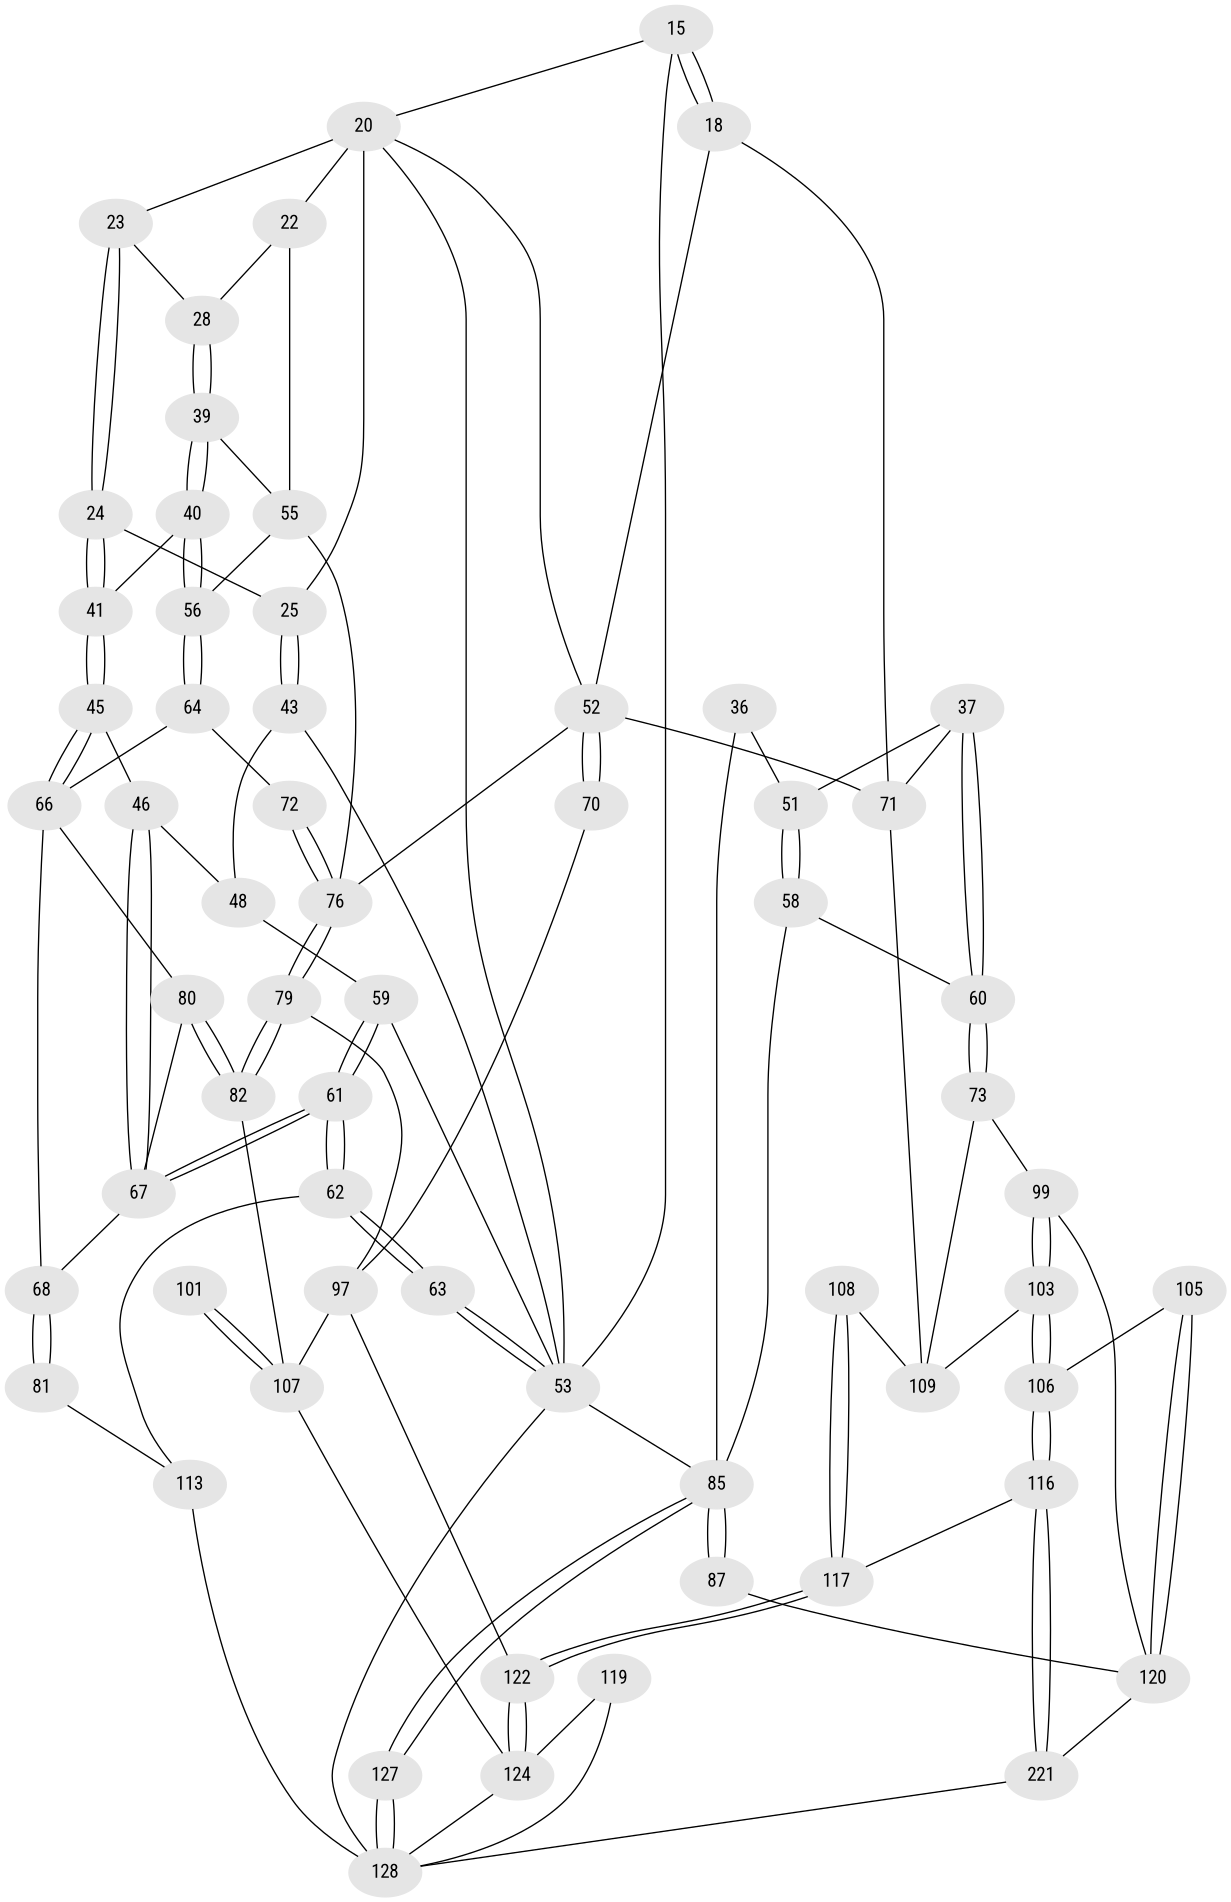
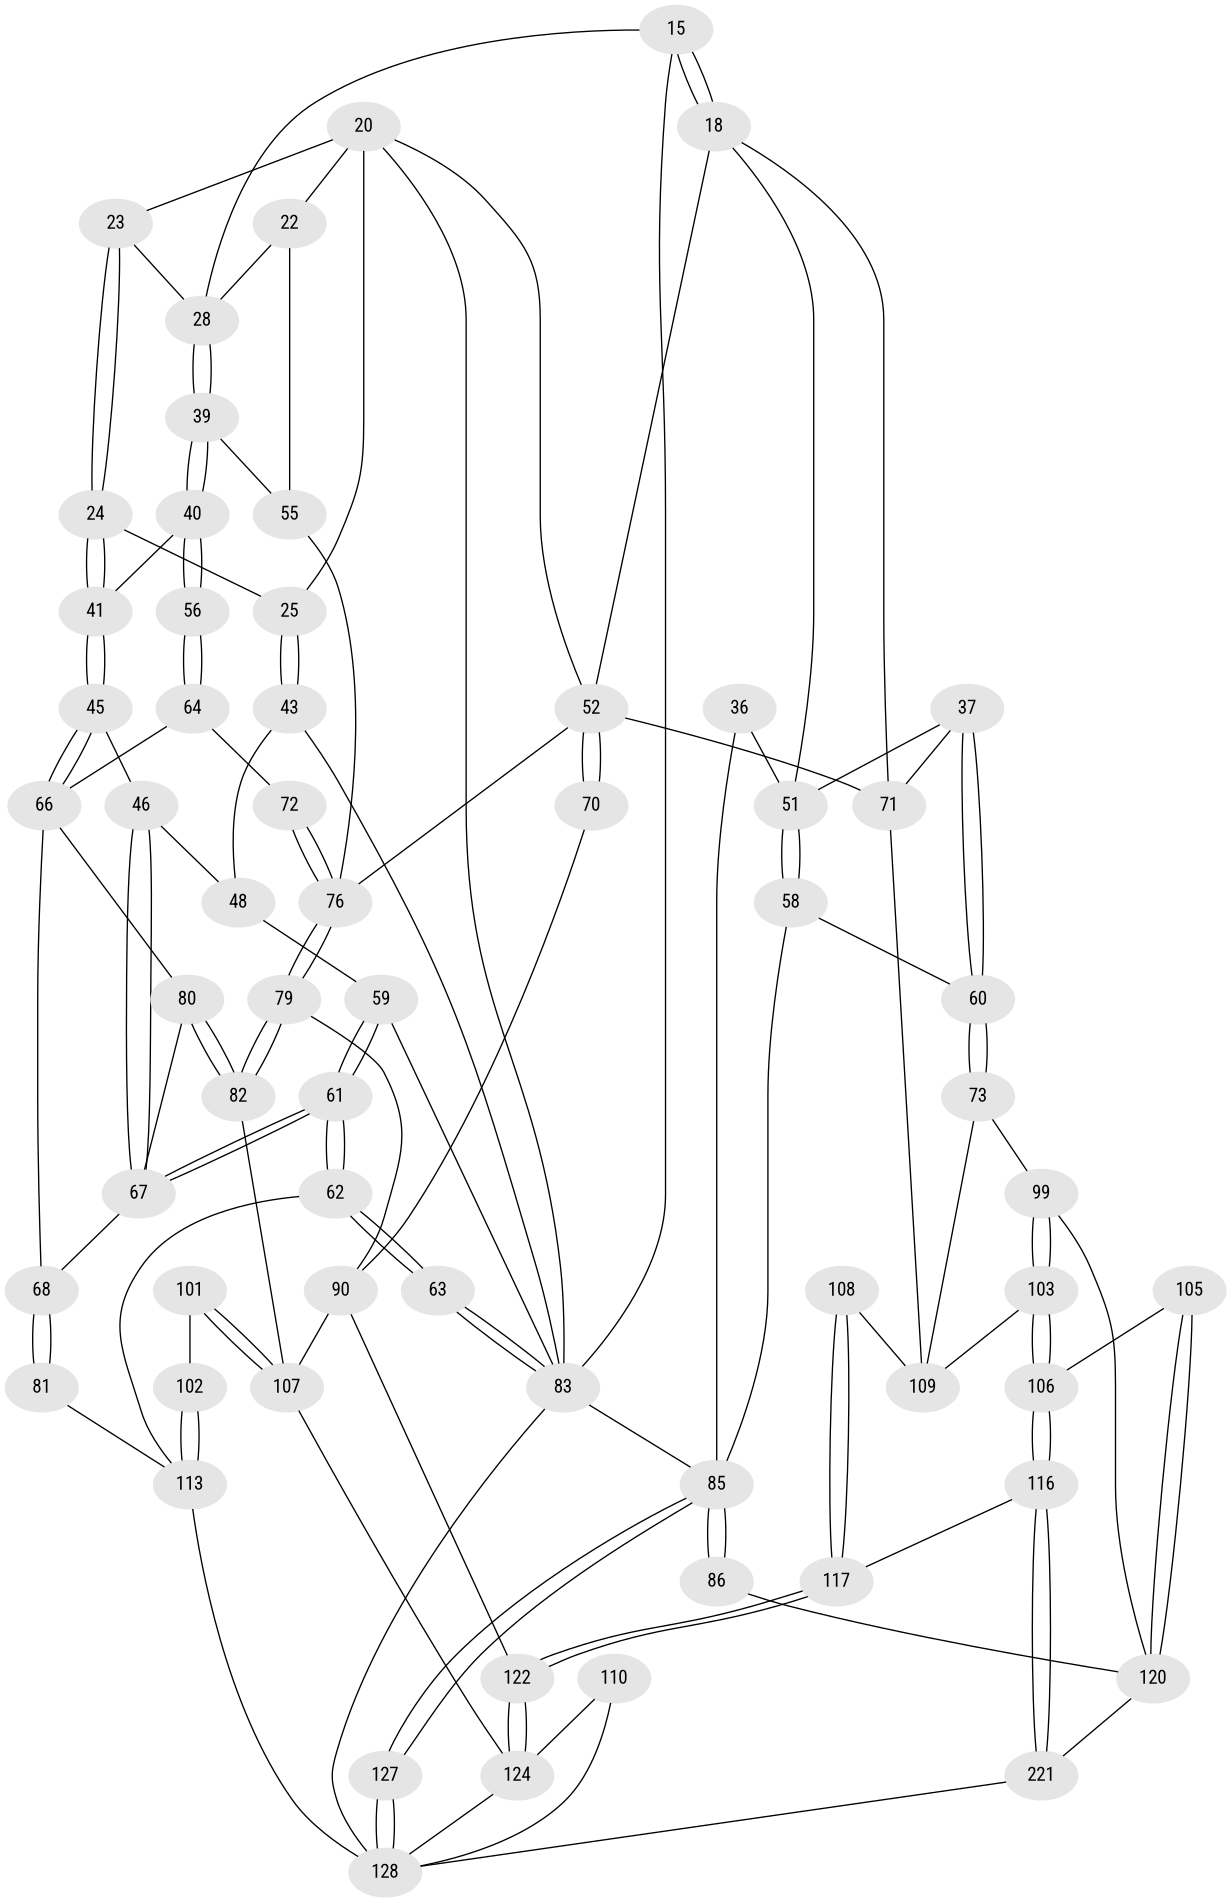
(520, 78) -> (363, 78)
none -> (814, 454)
(241, 563) -> none
(341, 1291) -> (341, 1291)
none -> (190, 1388)
(563, 1388) -> (563, 1388)
(717, 1582) -> (717, 1582)
(614, 1679) -> (614, 1679)
